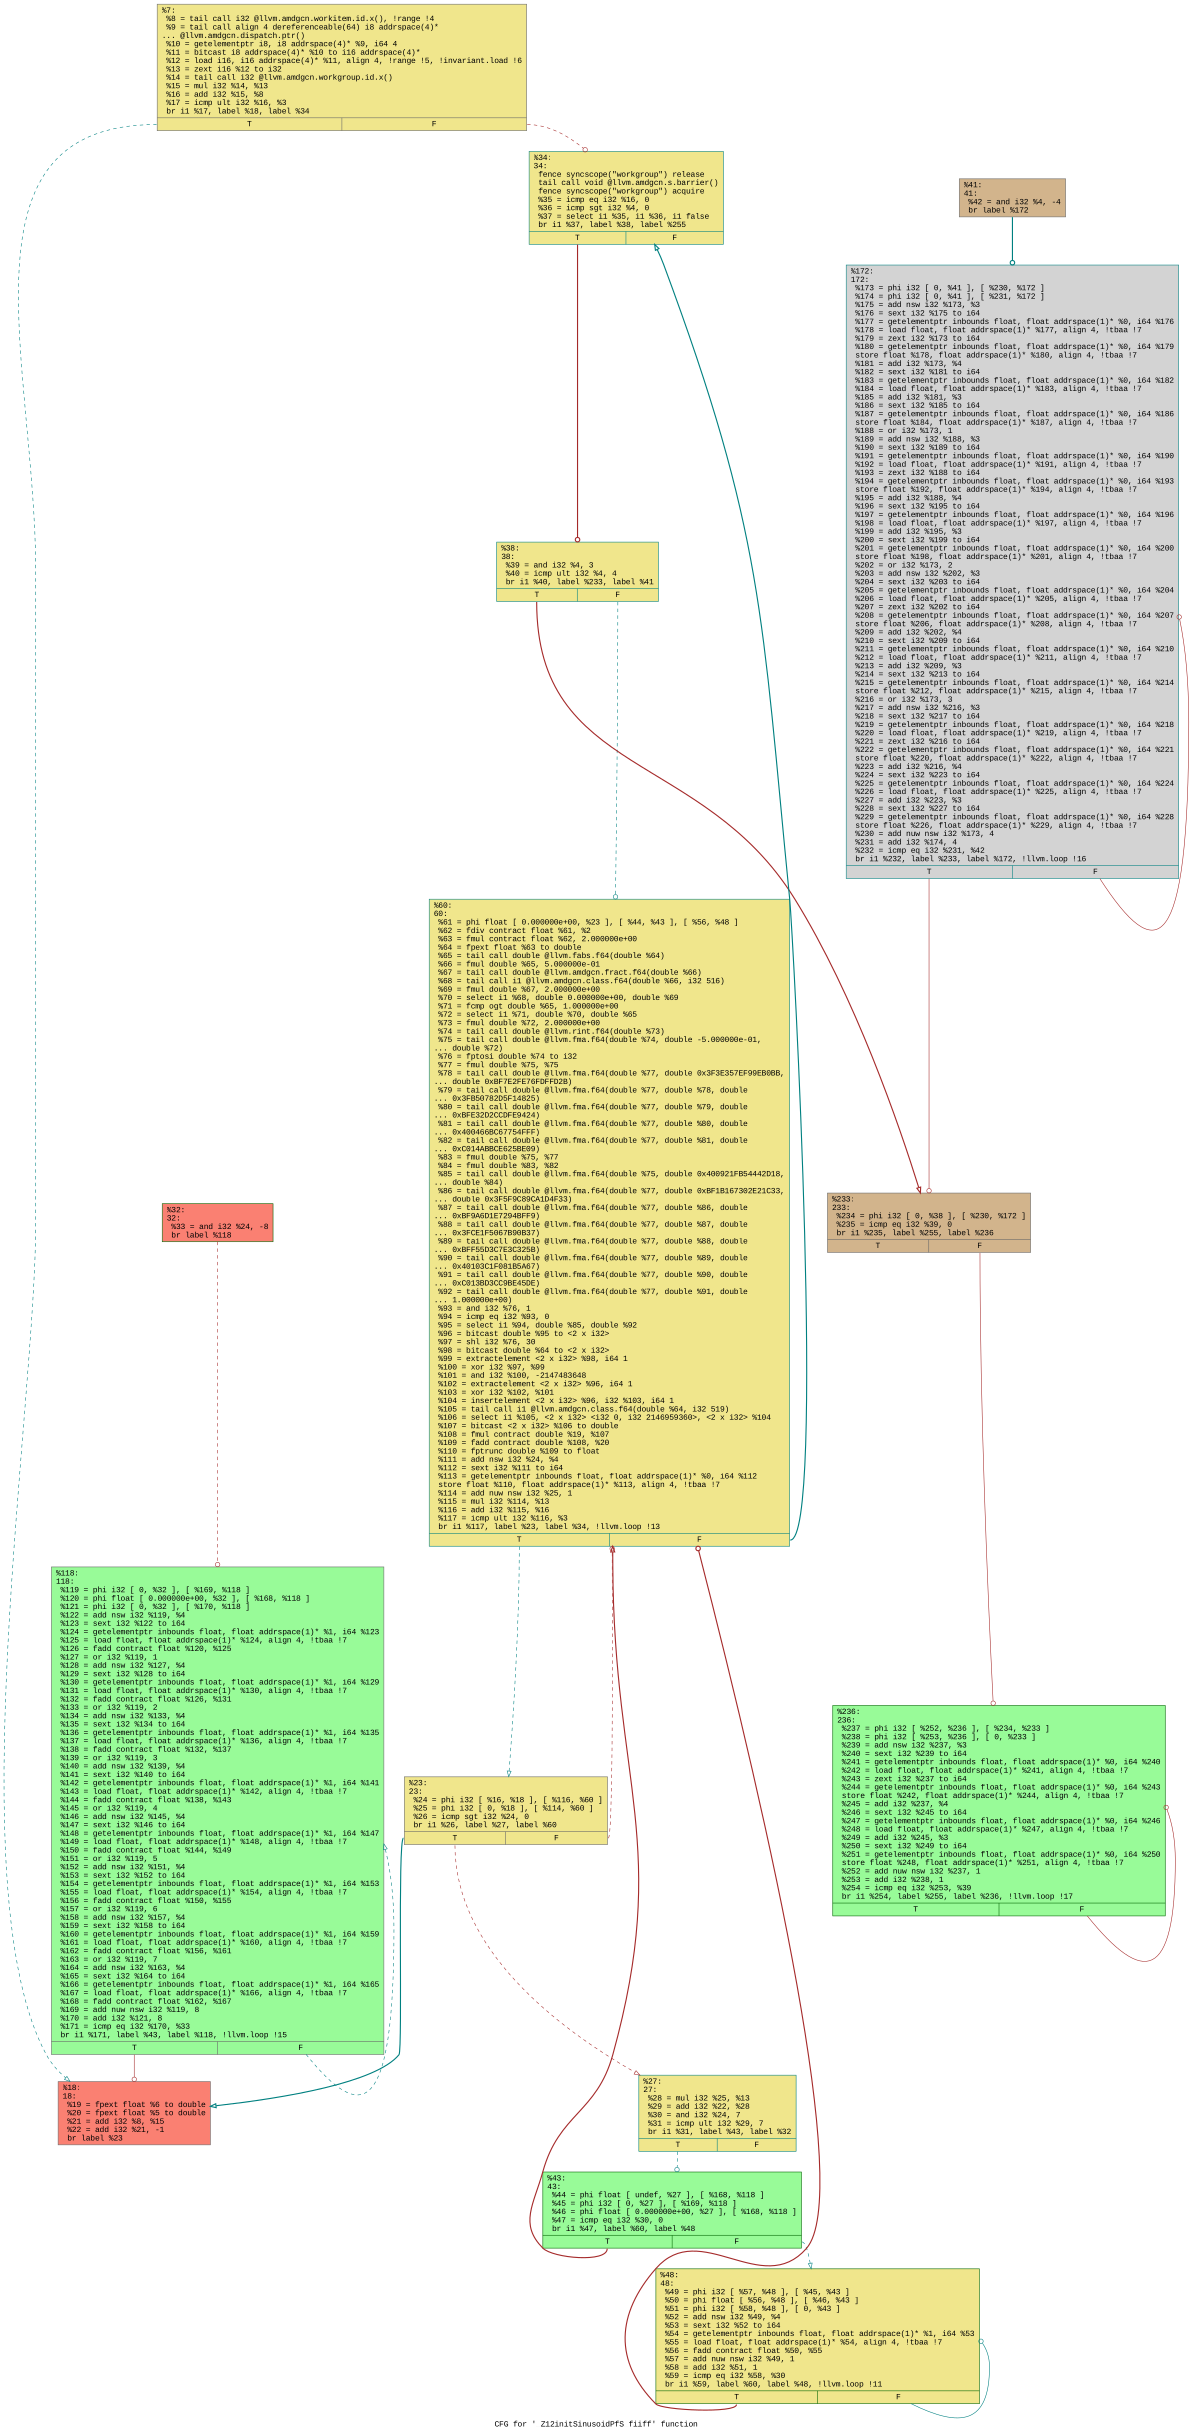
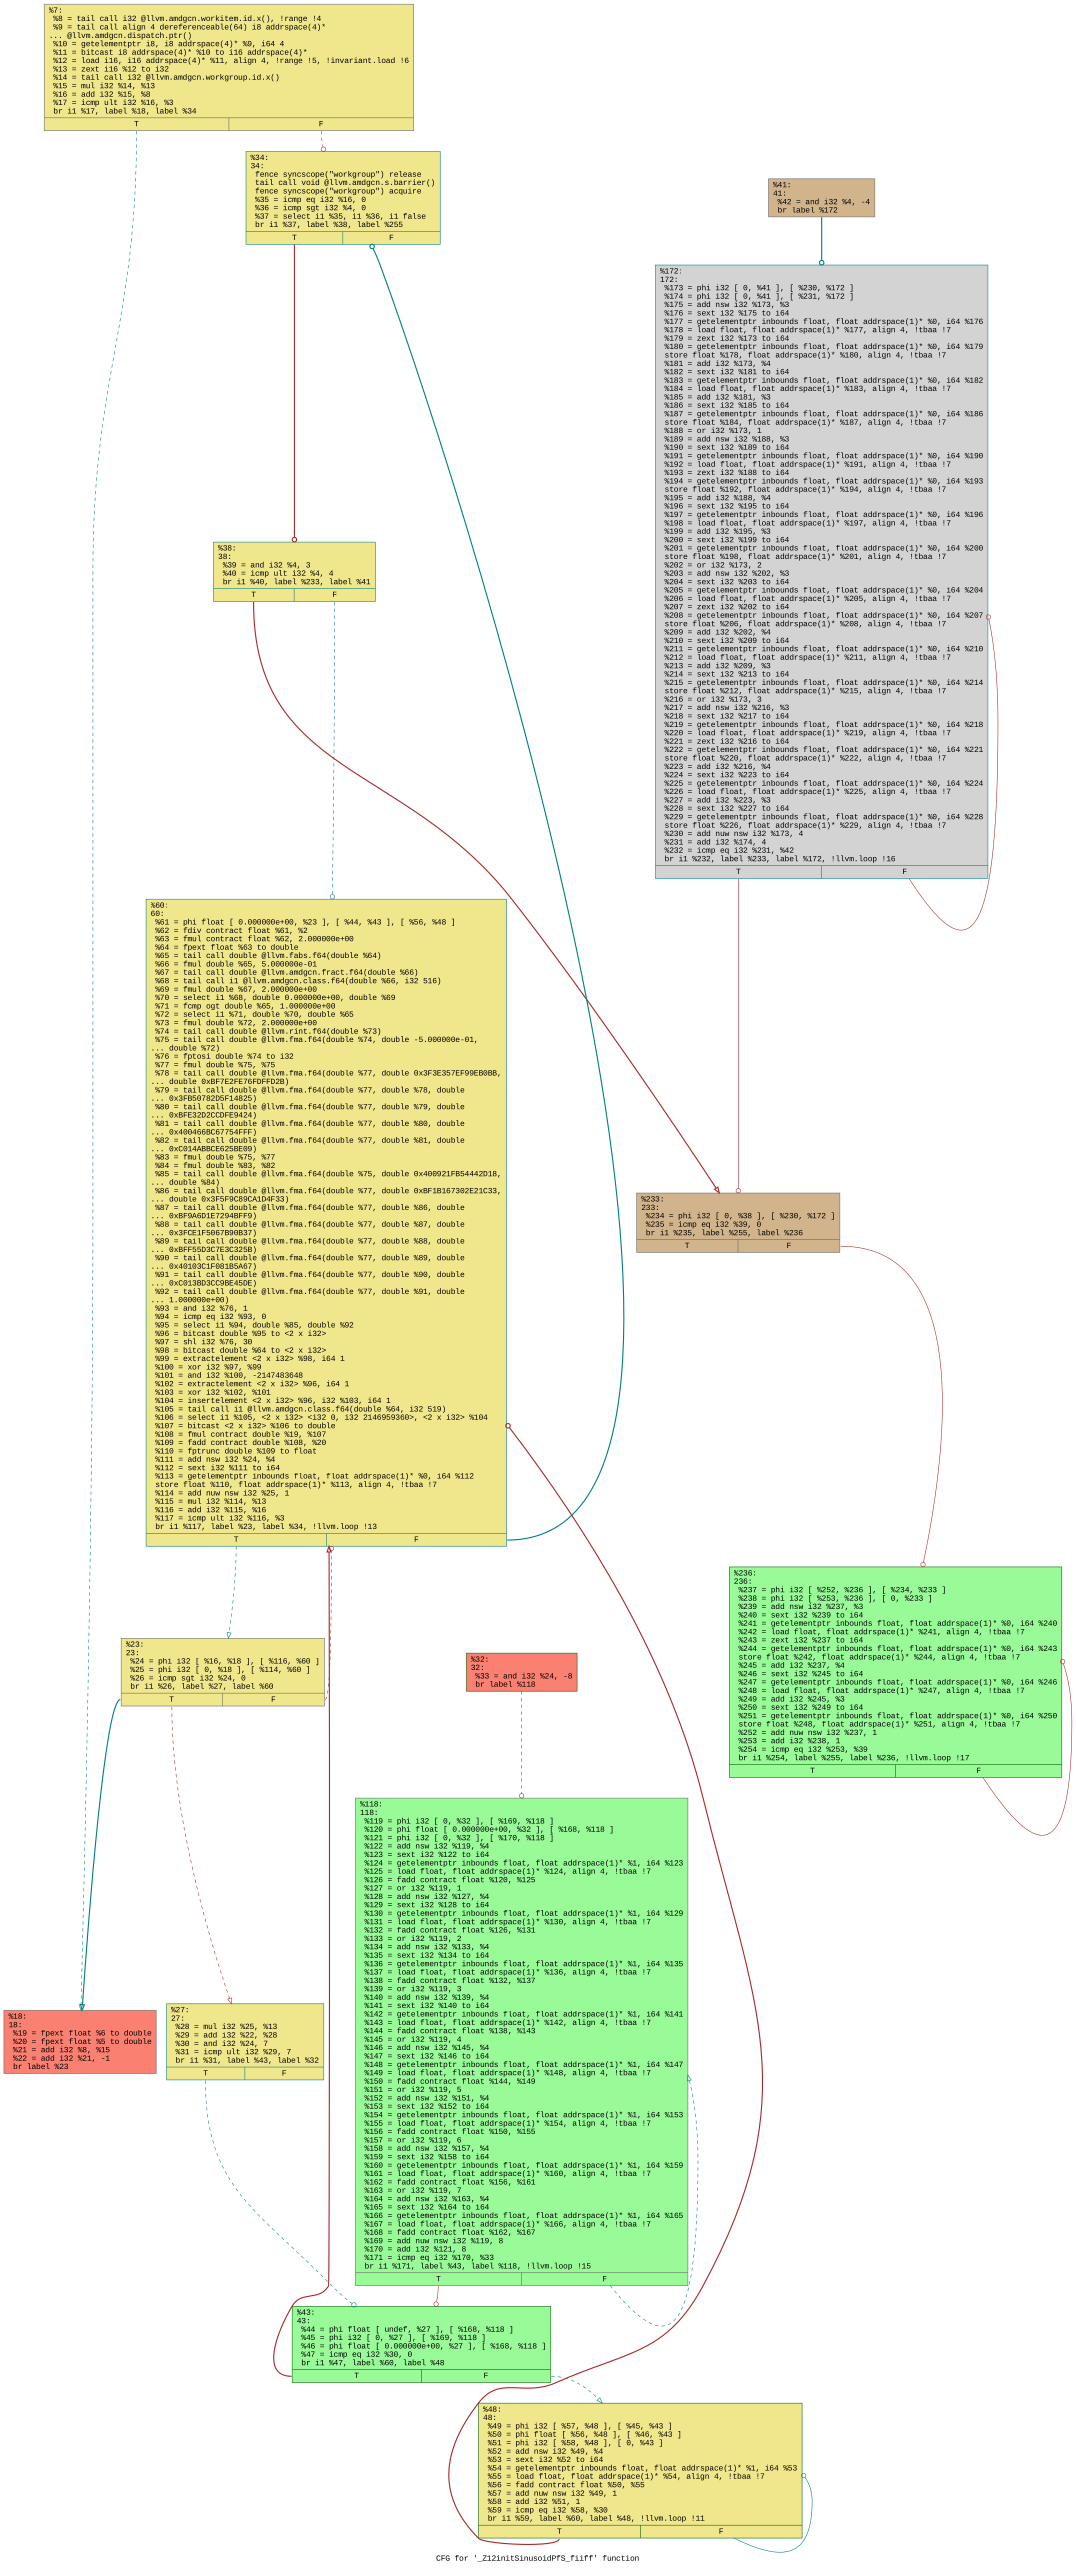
(791, 920) -> (566, 909)
(134, 2066) -> (438, 2294)
